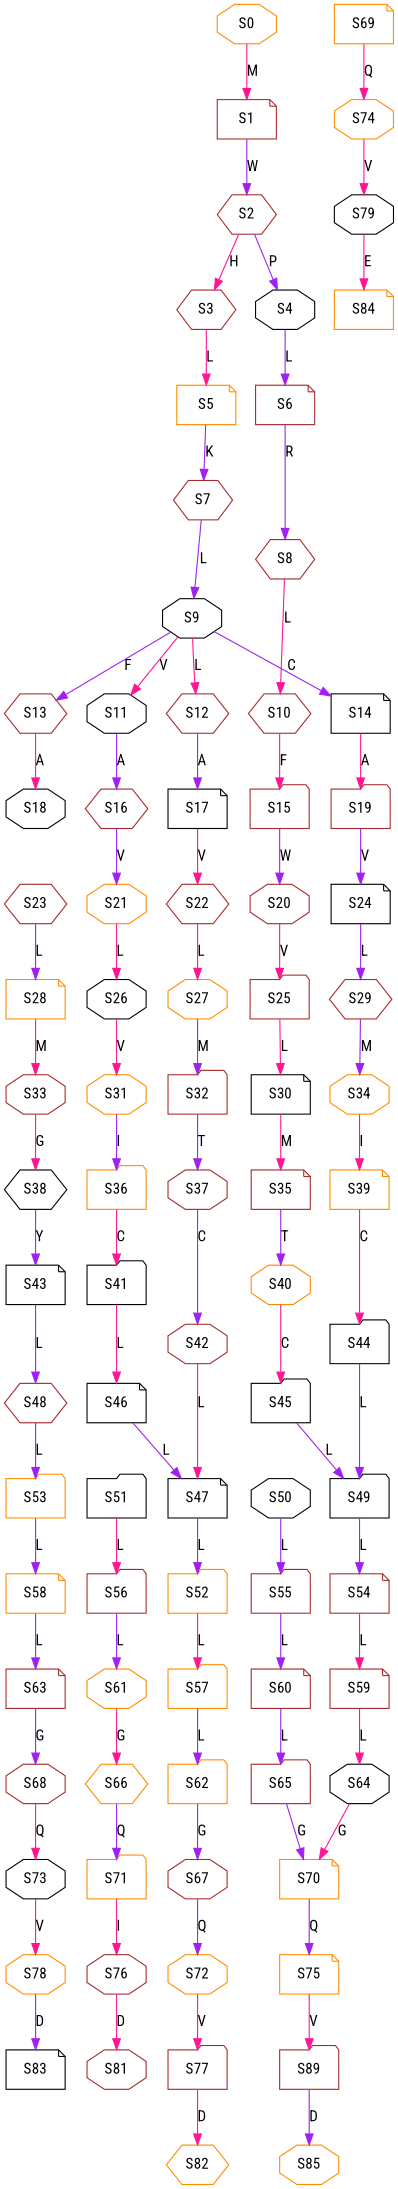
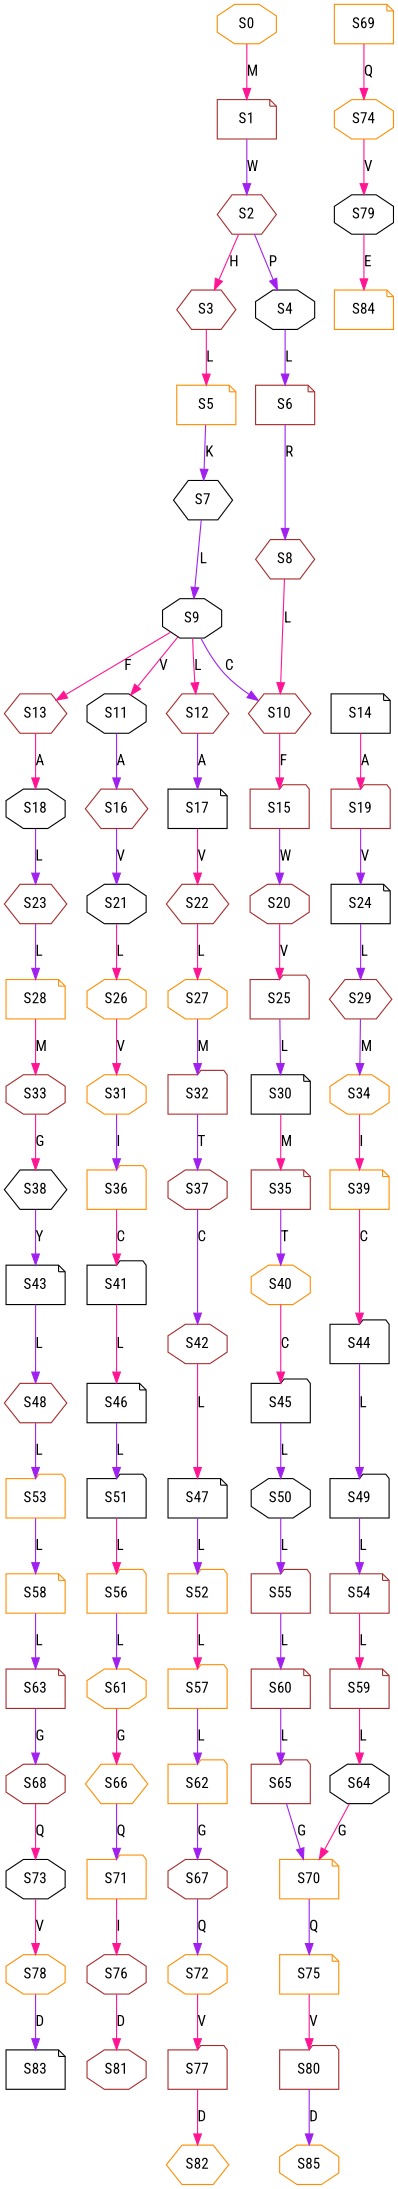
(203, 500) -> (203, 500)
(268, 661) -> (221, 670)
(118, 663) -> (118, 663)
none -> (36, 851)
(117, 904) -> (117, 904)
(117, 999) -> (117, 999)
(280, 1041) -> (280, 1041)
(153, 1446) -> (117, 1445)
(317, 1446) -> (281, 1445)
(117, 1594) -> (117, 1594)
(309, 2070) -> (309, 2070)
